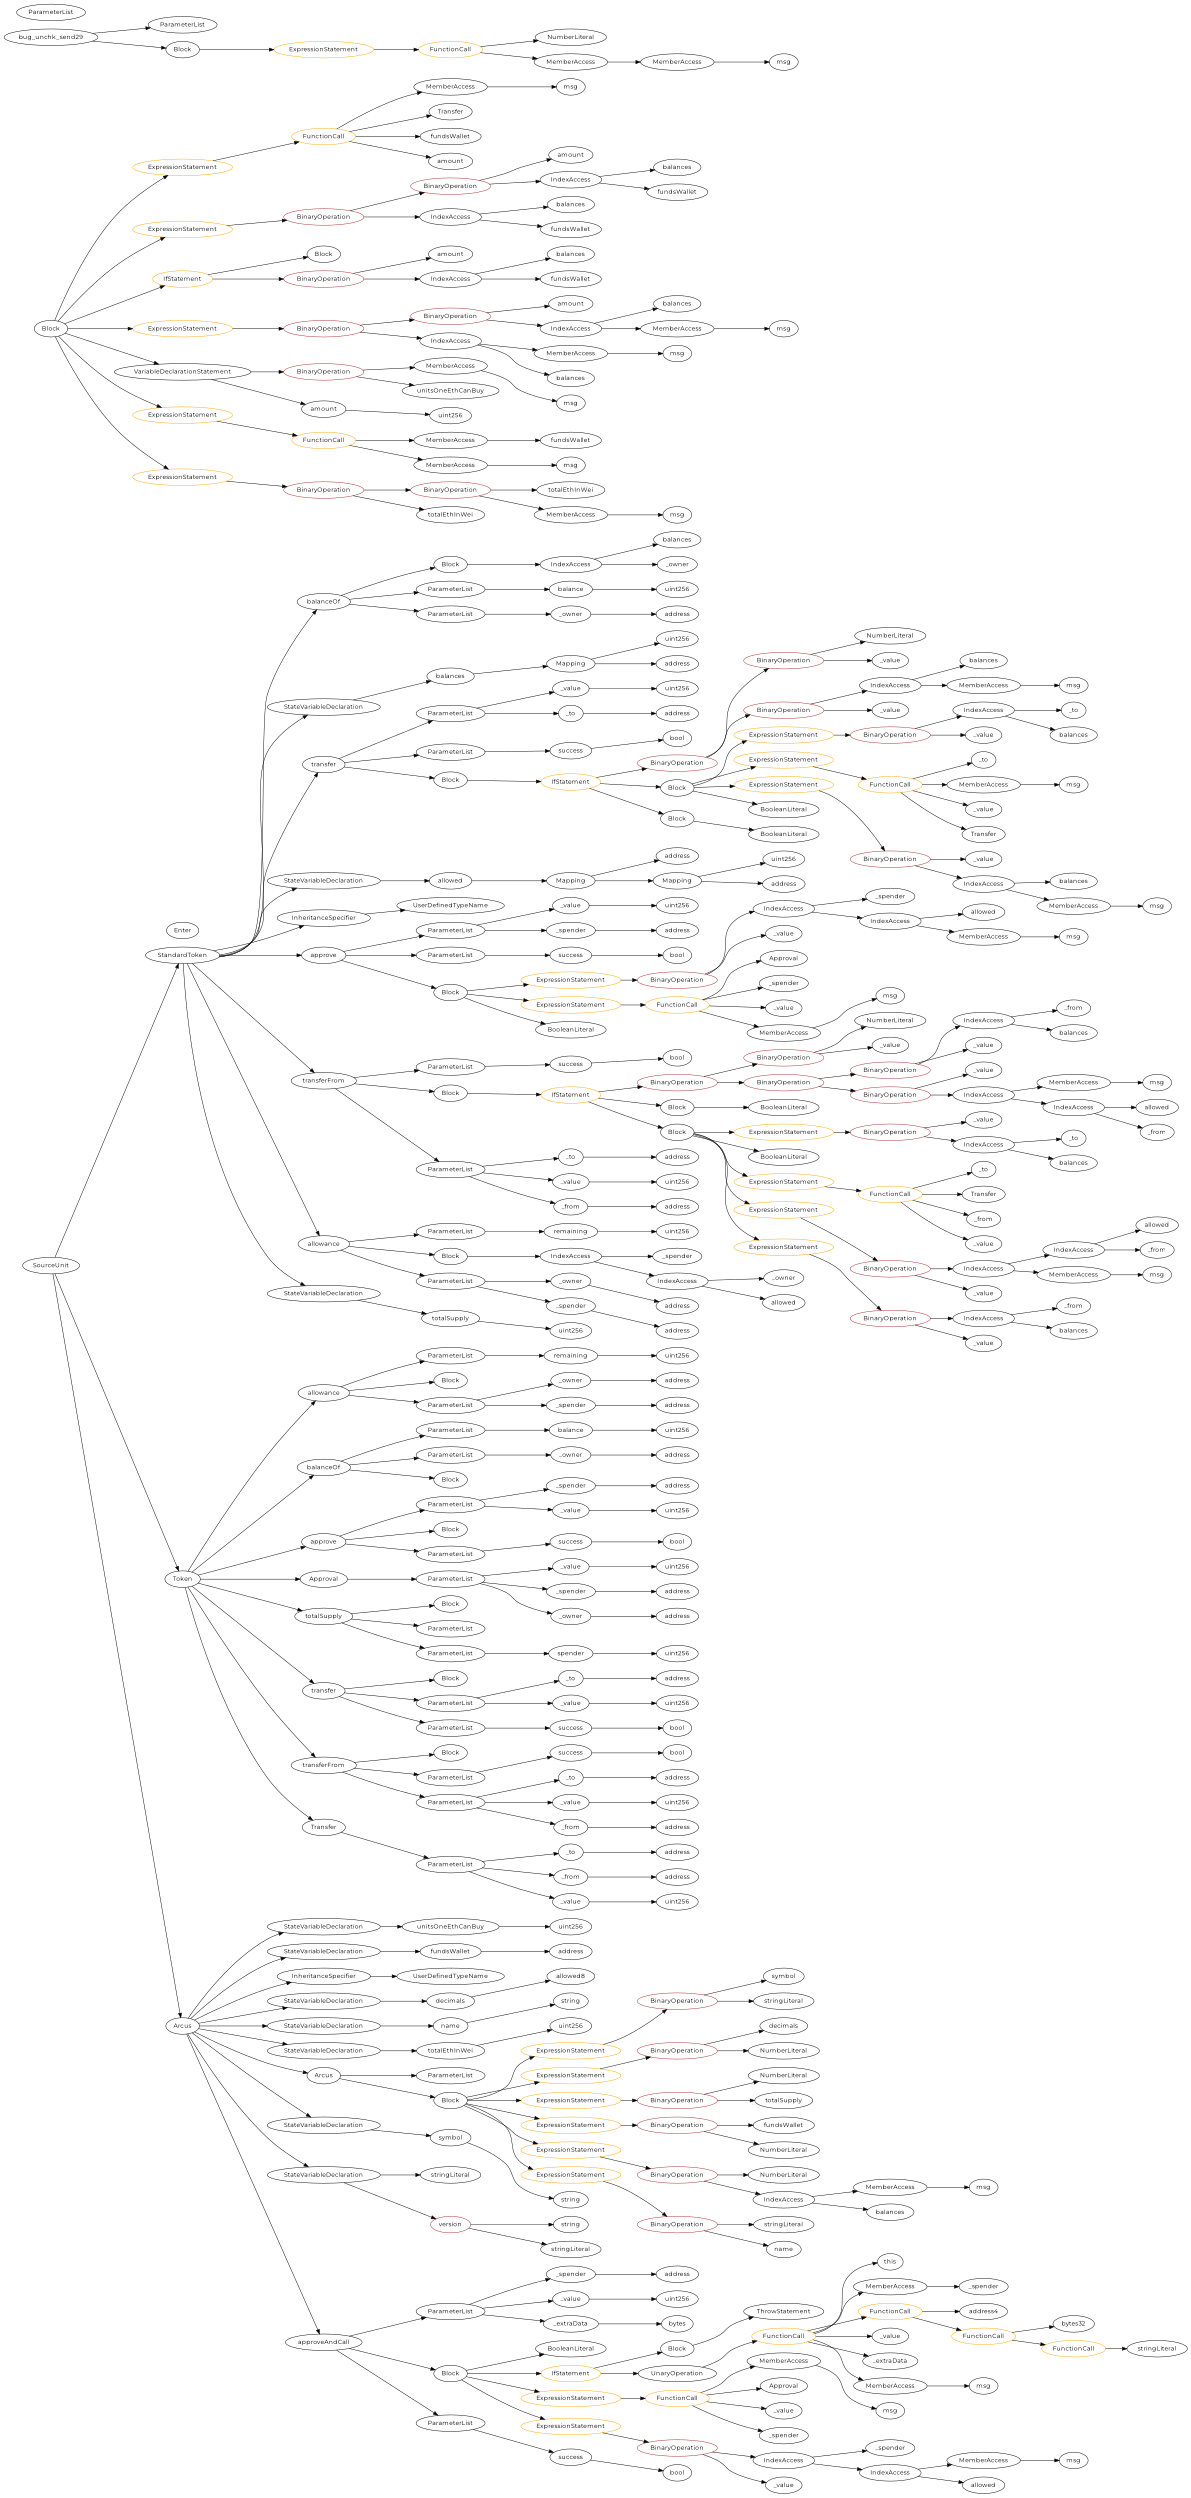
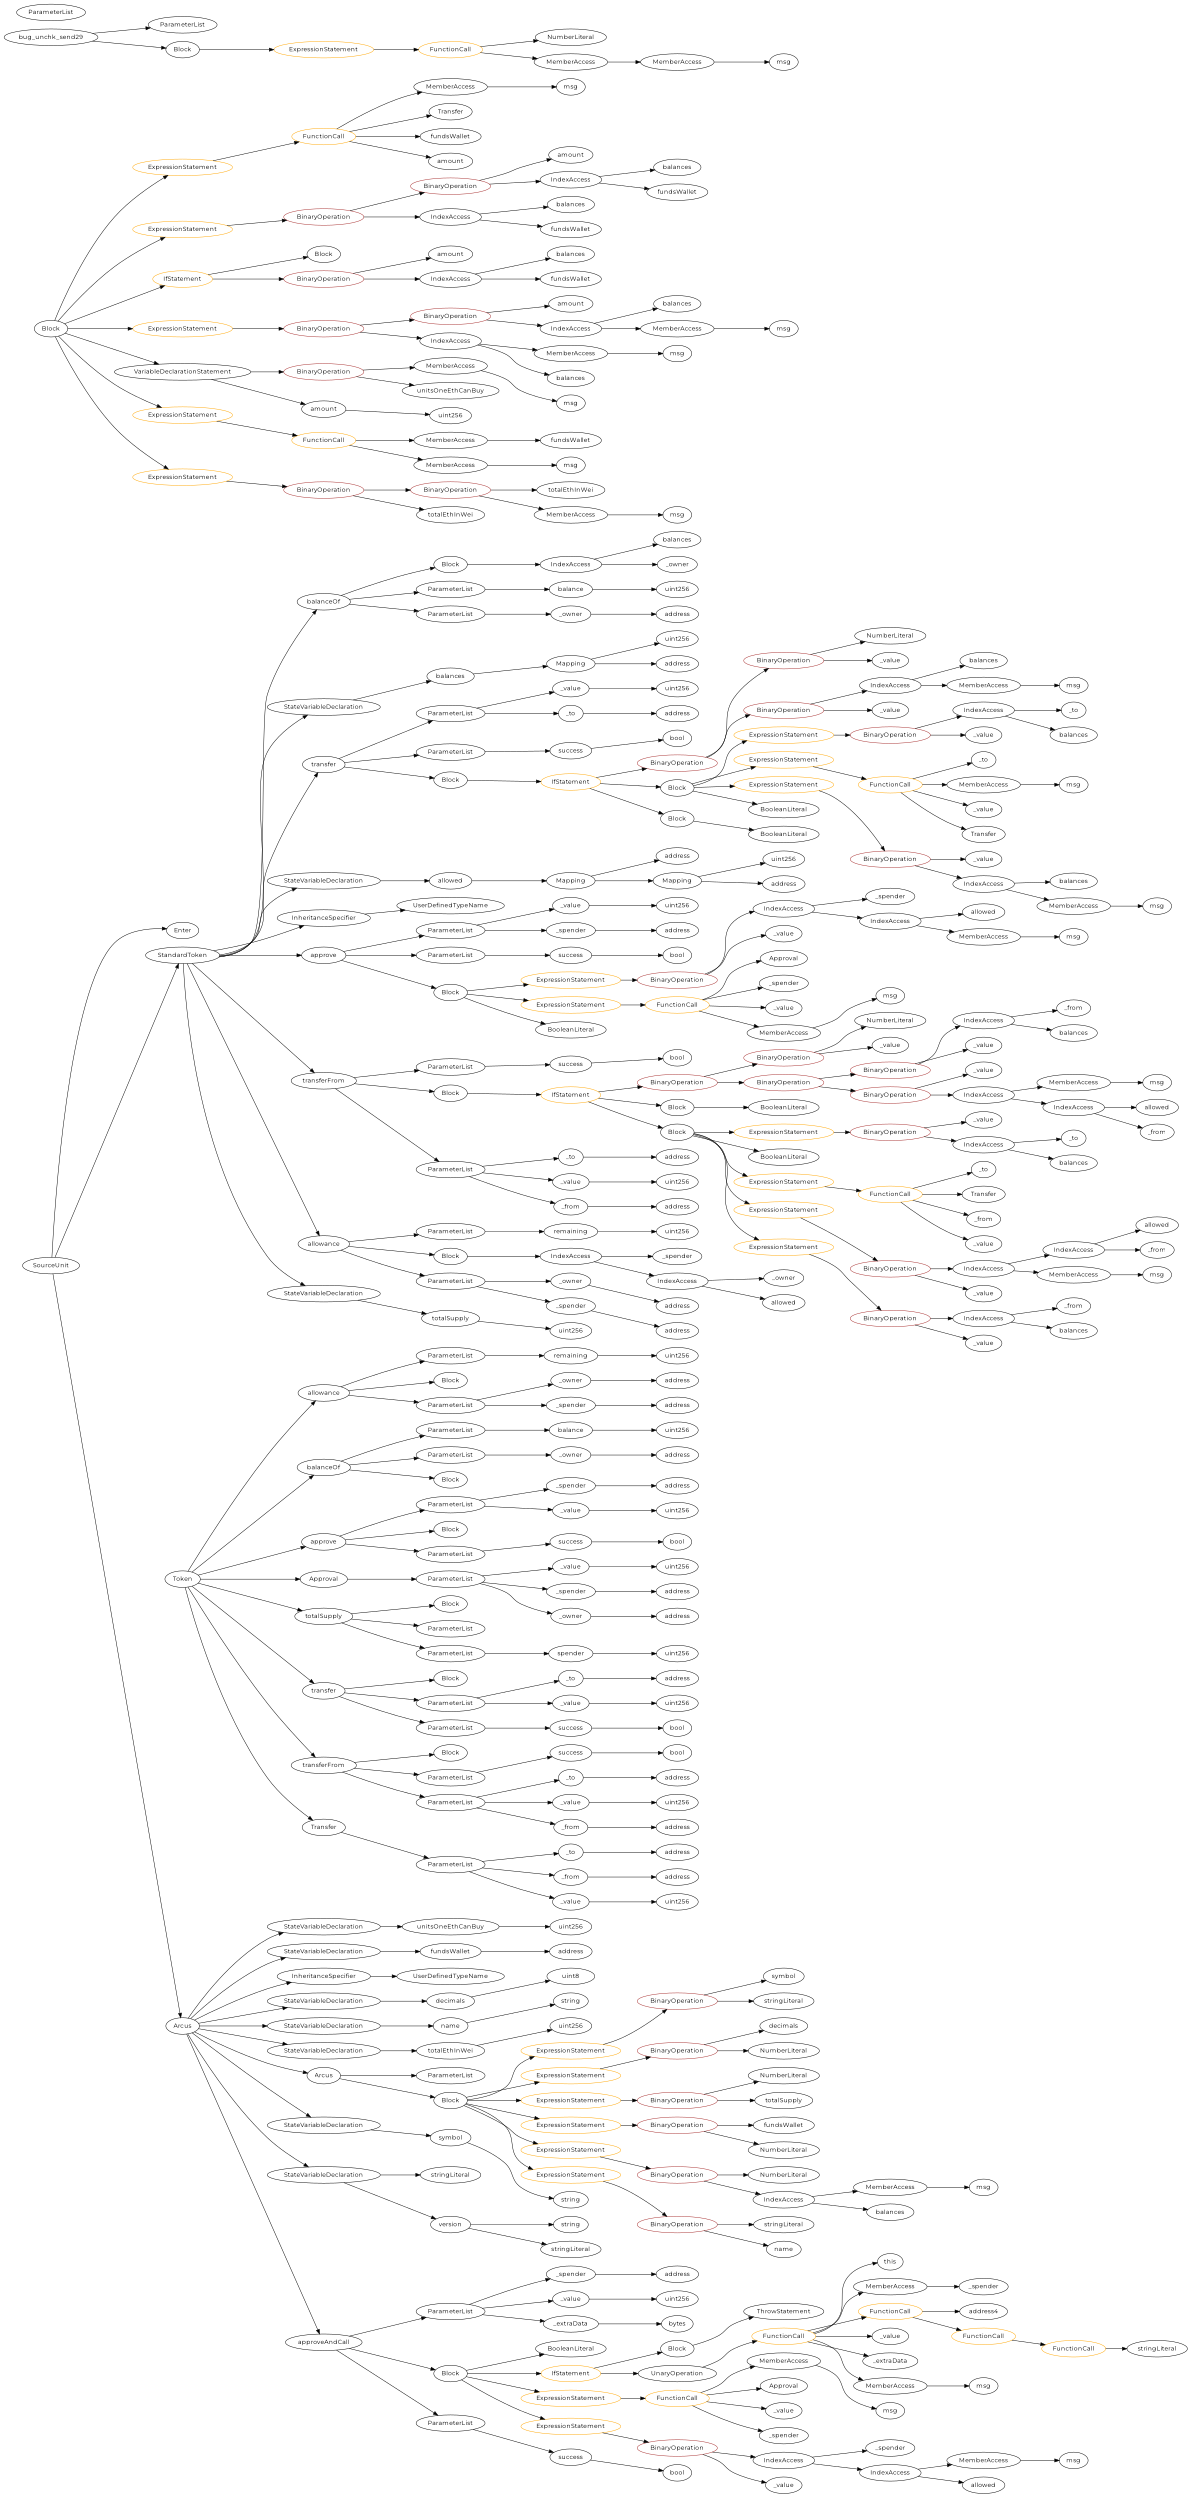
(116, 1420) -> (71, 1071)
(571, 1976) -> (571, 1976)
(451, 2225) -> (451, 2225)
(1074, 2324) -> none
